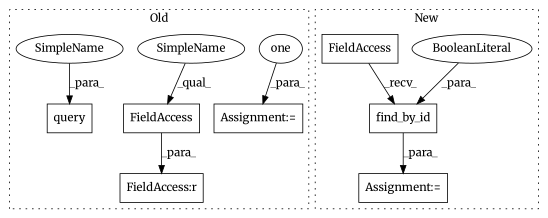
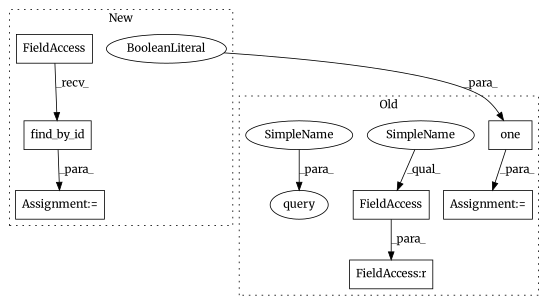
(281, 49) -> (510, 135)
(441, 81) -> (367, 67)
(70, 118) -> (299, 205)
